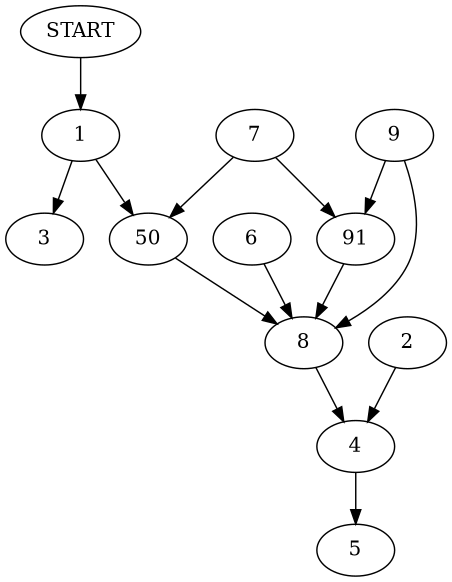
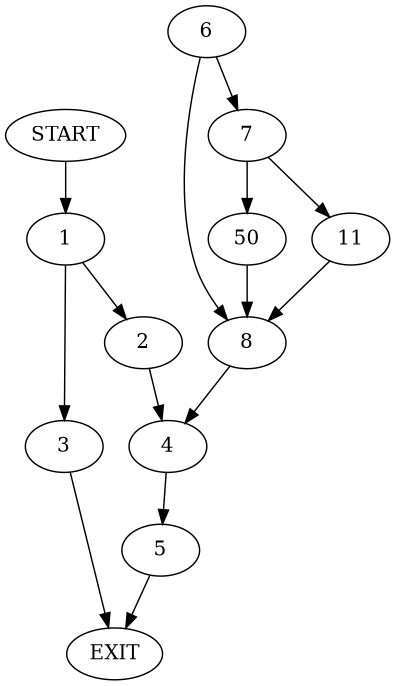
none -> (224, 77)
(395, 135) -> none
(110, 181) -> (100, 285)
(356, 239) -> (351, 239)
none -> (115, 654)
